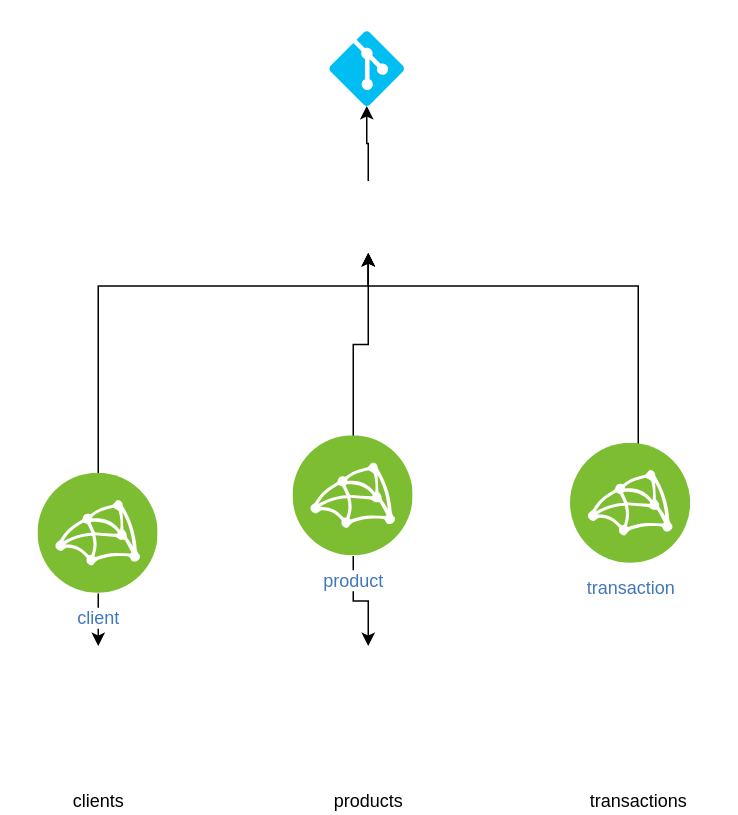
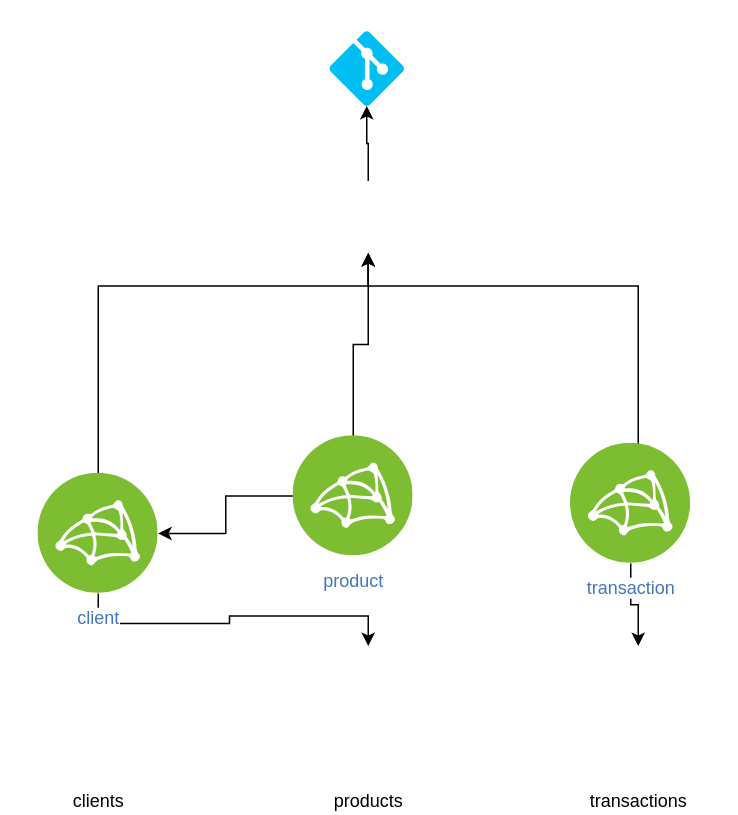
(360, 601) -> (226, 509)
none -> (638, 613)
(98, 631) -> (239, 616)
